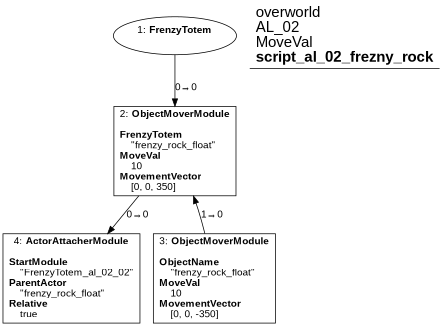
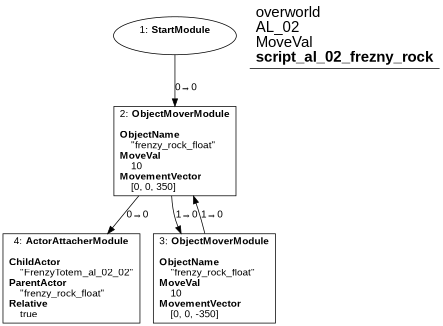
(181, 30) -> (181, 30)
(151, 135) -> (150, 135)
none -> (174, 212)
(38, 262) -> (35, 262)
